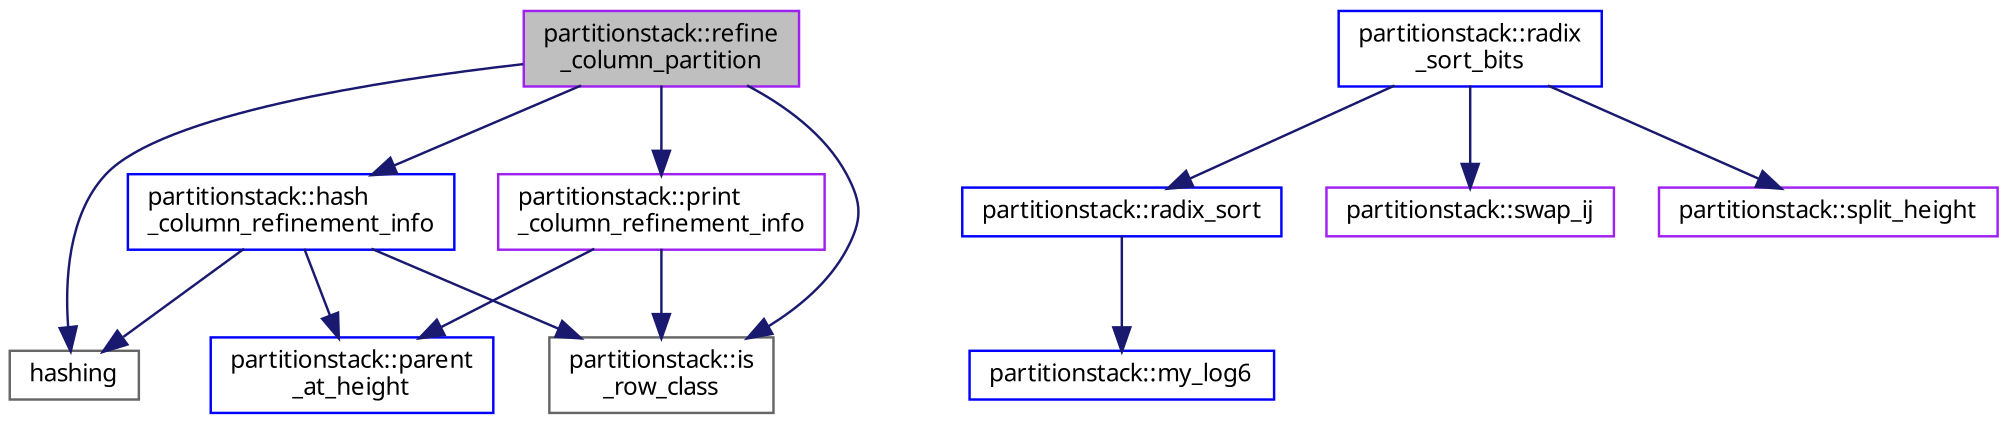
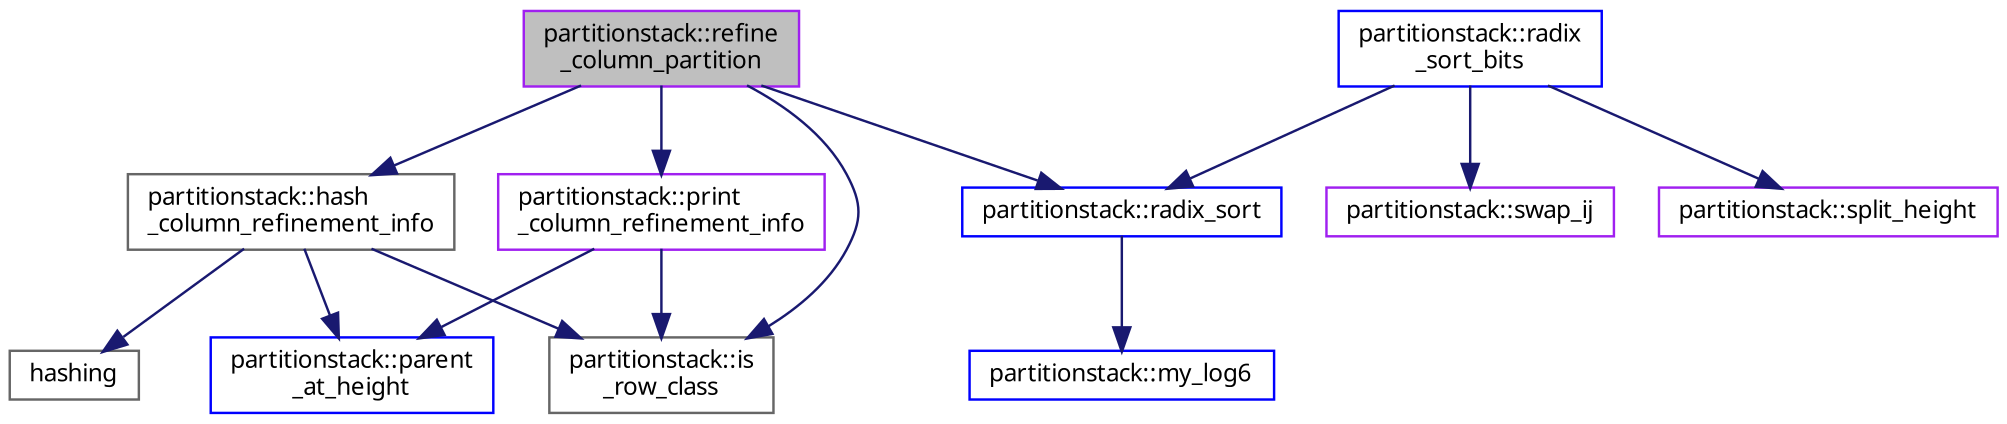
(229, 116) -> (900, 133)
(291, 212) -> (291, 212)
